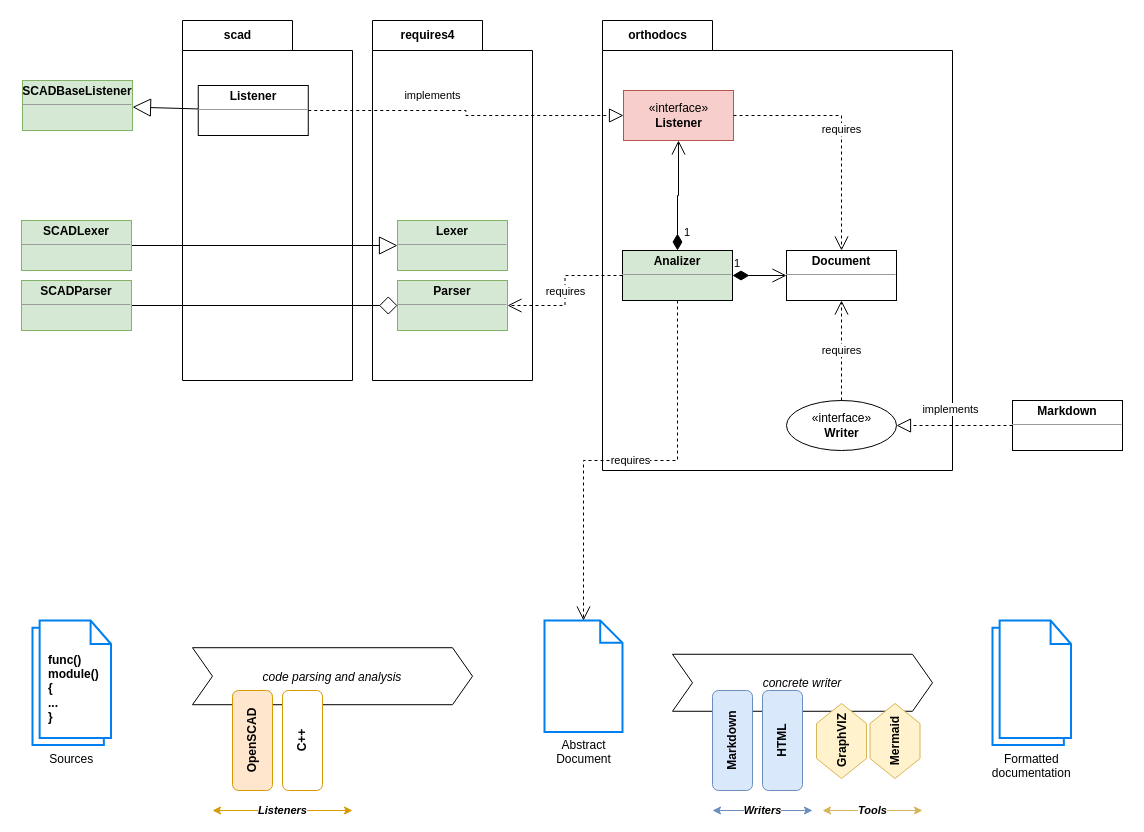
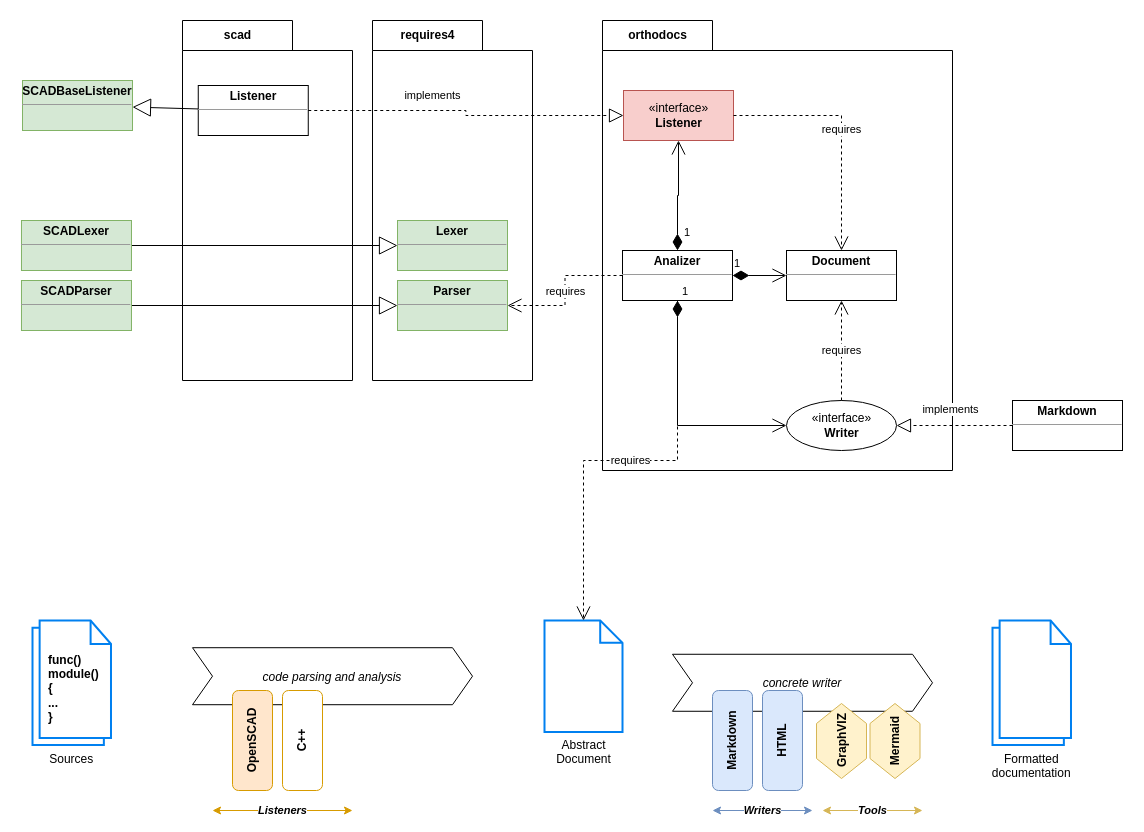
(678, 276) -> (678, 276)
(378, 306) -> (378, 306)
none -> (731, 426)
